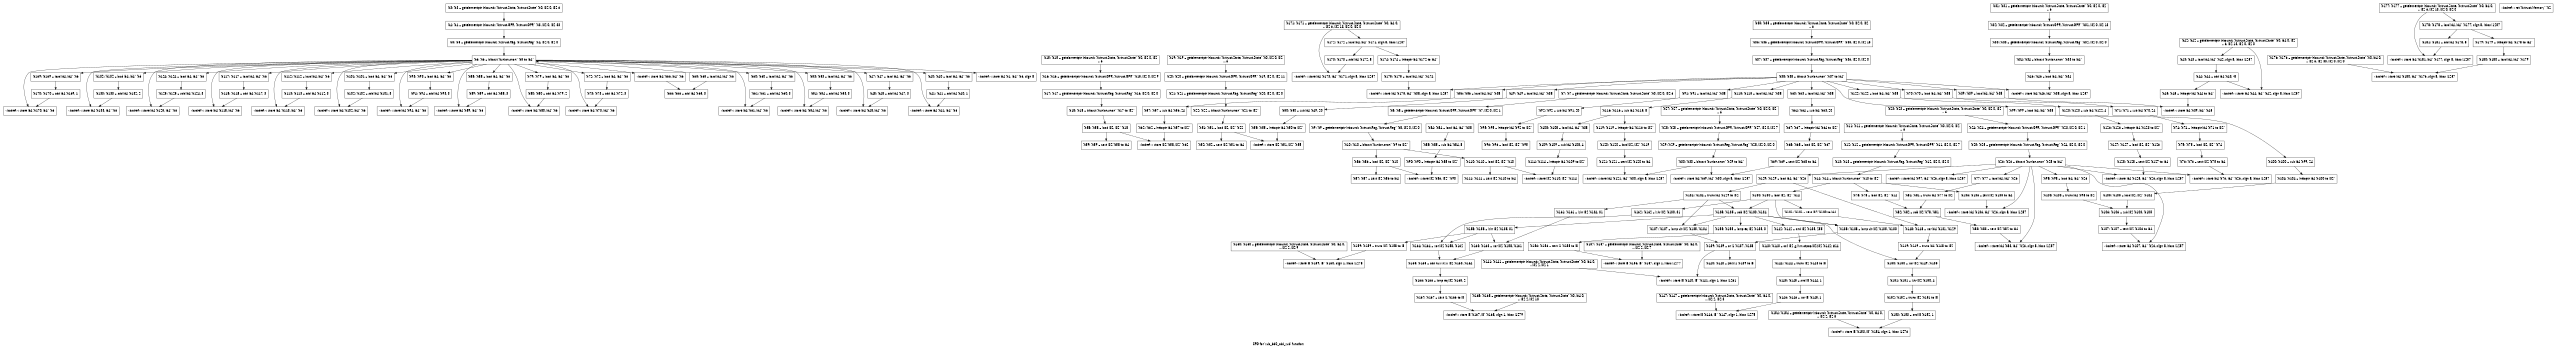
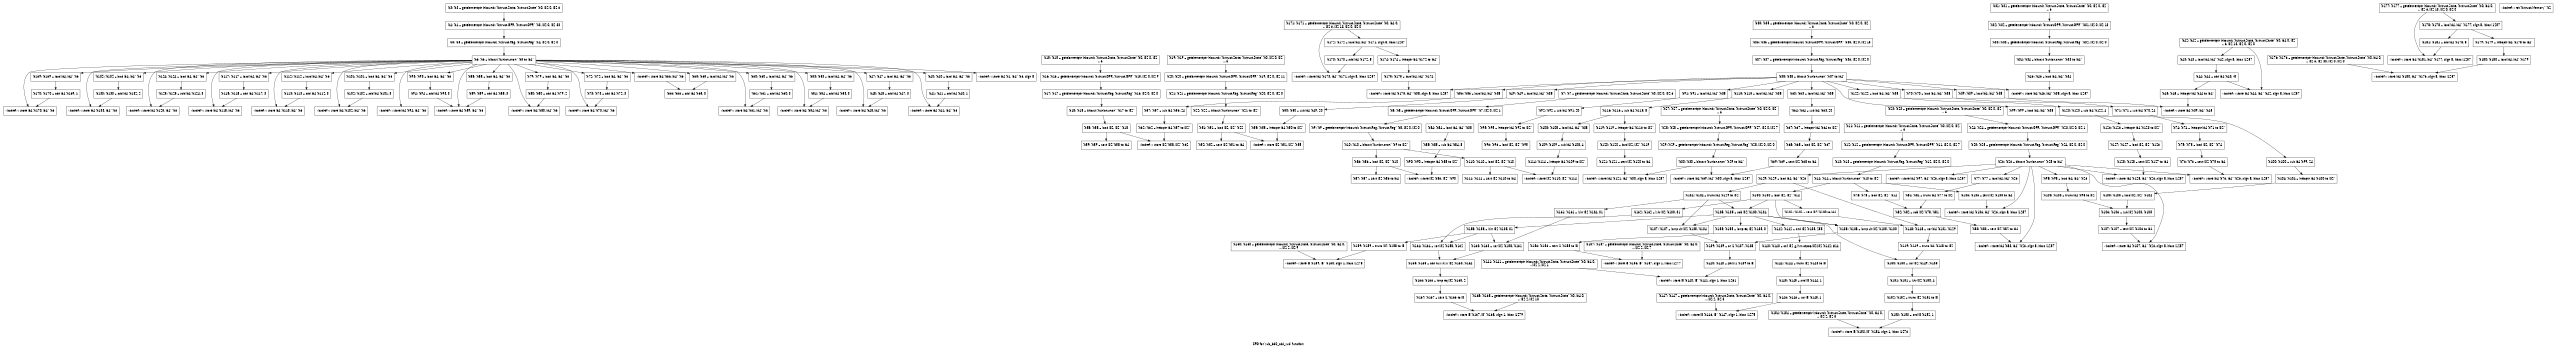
(615, 66) -> (612, 66)
(417, 102) -> (444, 102)
(1702, 259) -> (1715, 272)
